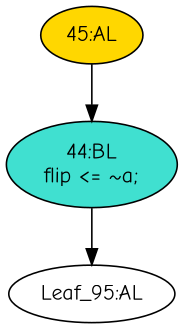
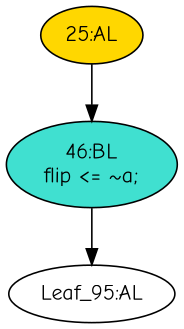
(92, 35) -> (92, 35)
(92, 165) -> (92, 165)
